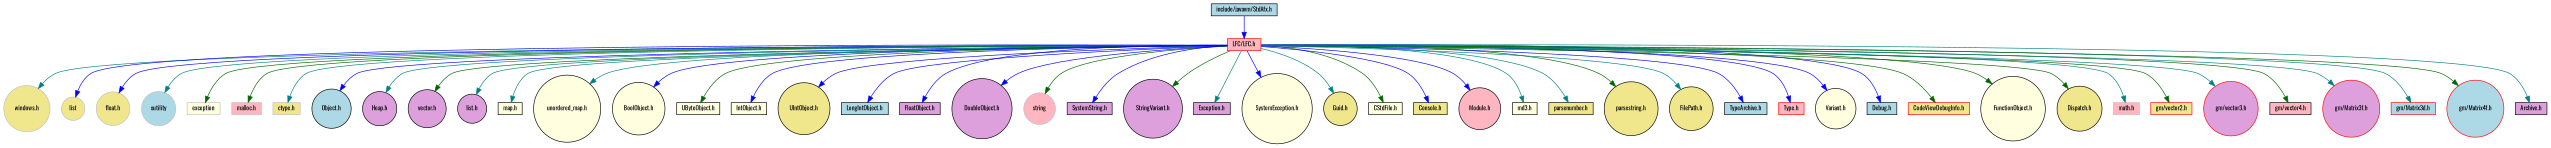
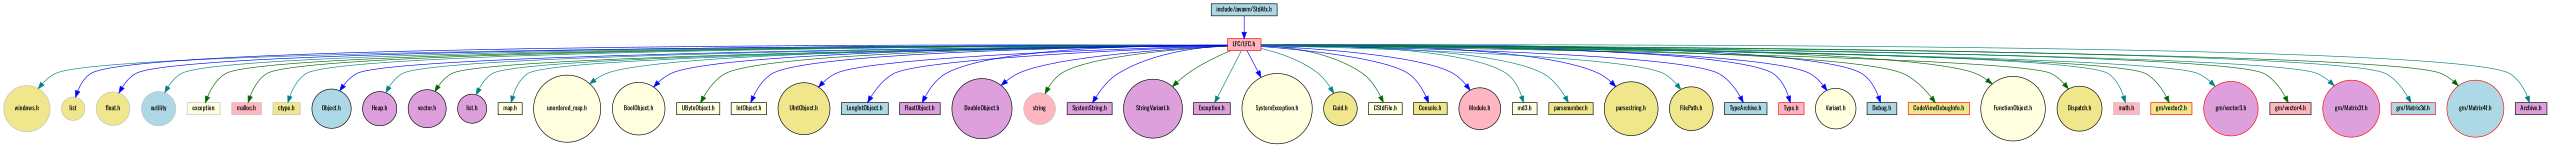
(1439, 49) -> (1439, 49)
